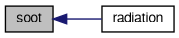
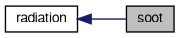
(84, 19) -> (109, 19)
